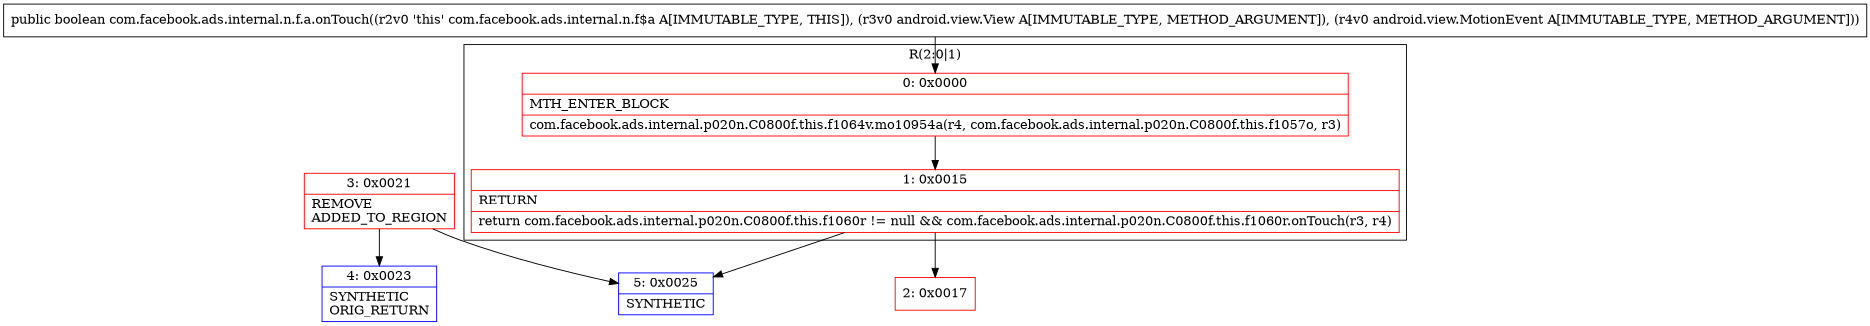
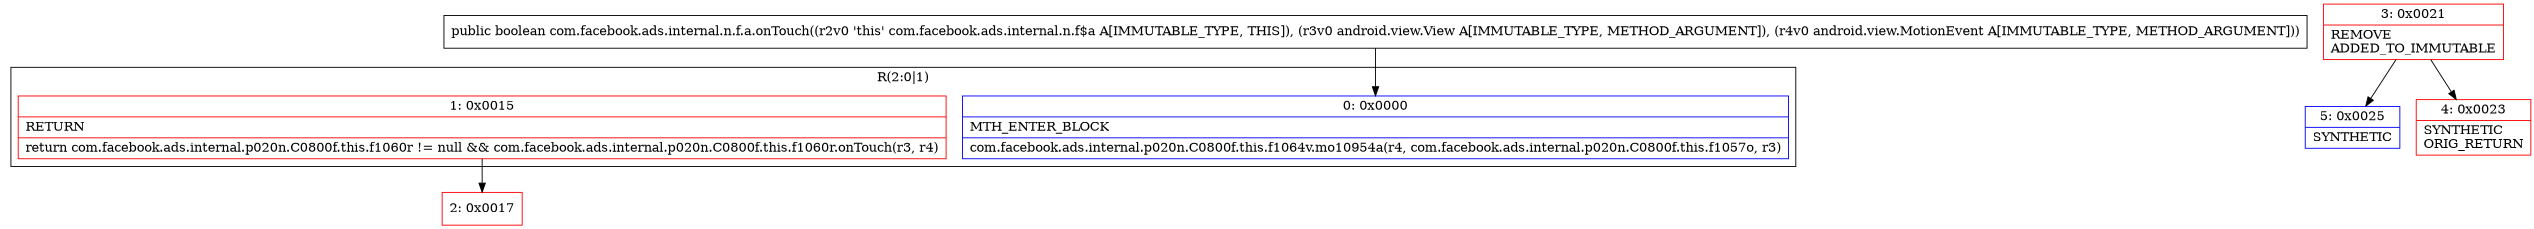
(935, 105) -> (1376, 127)
(935, 148) -> none
(379, 218) -> (2413, 49)
(783, 253) -> none
(379, 294) -> (2474, 127)
